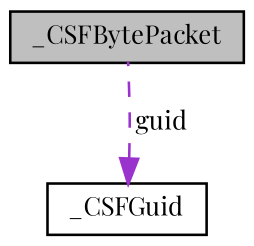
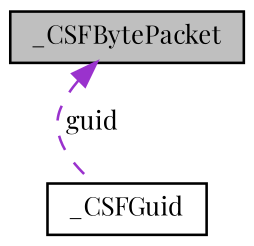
(130, 110) -> (59, 136)
